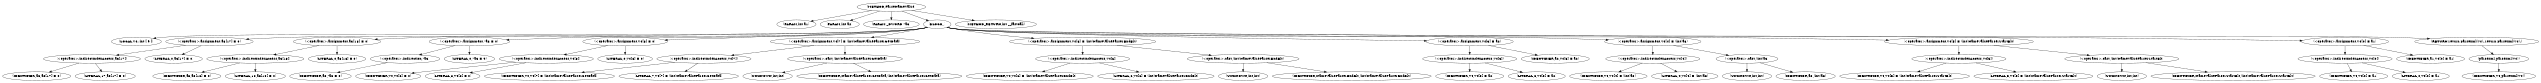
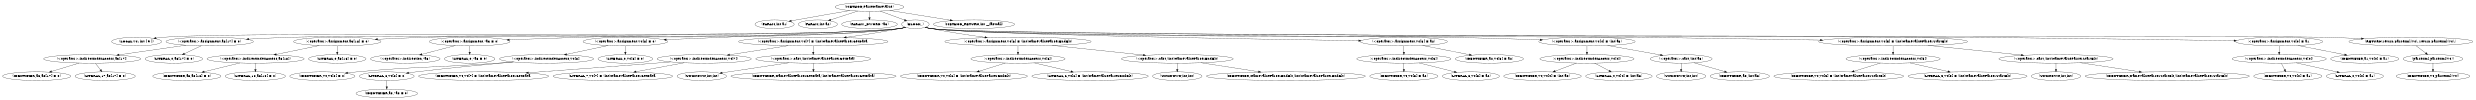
(364, 67) -> (387, 84)
